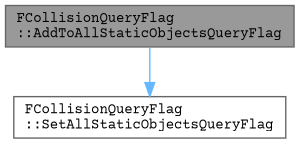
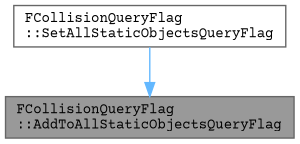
(150, 65) -> (150, 65)
